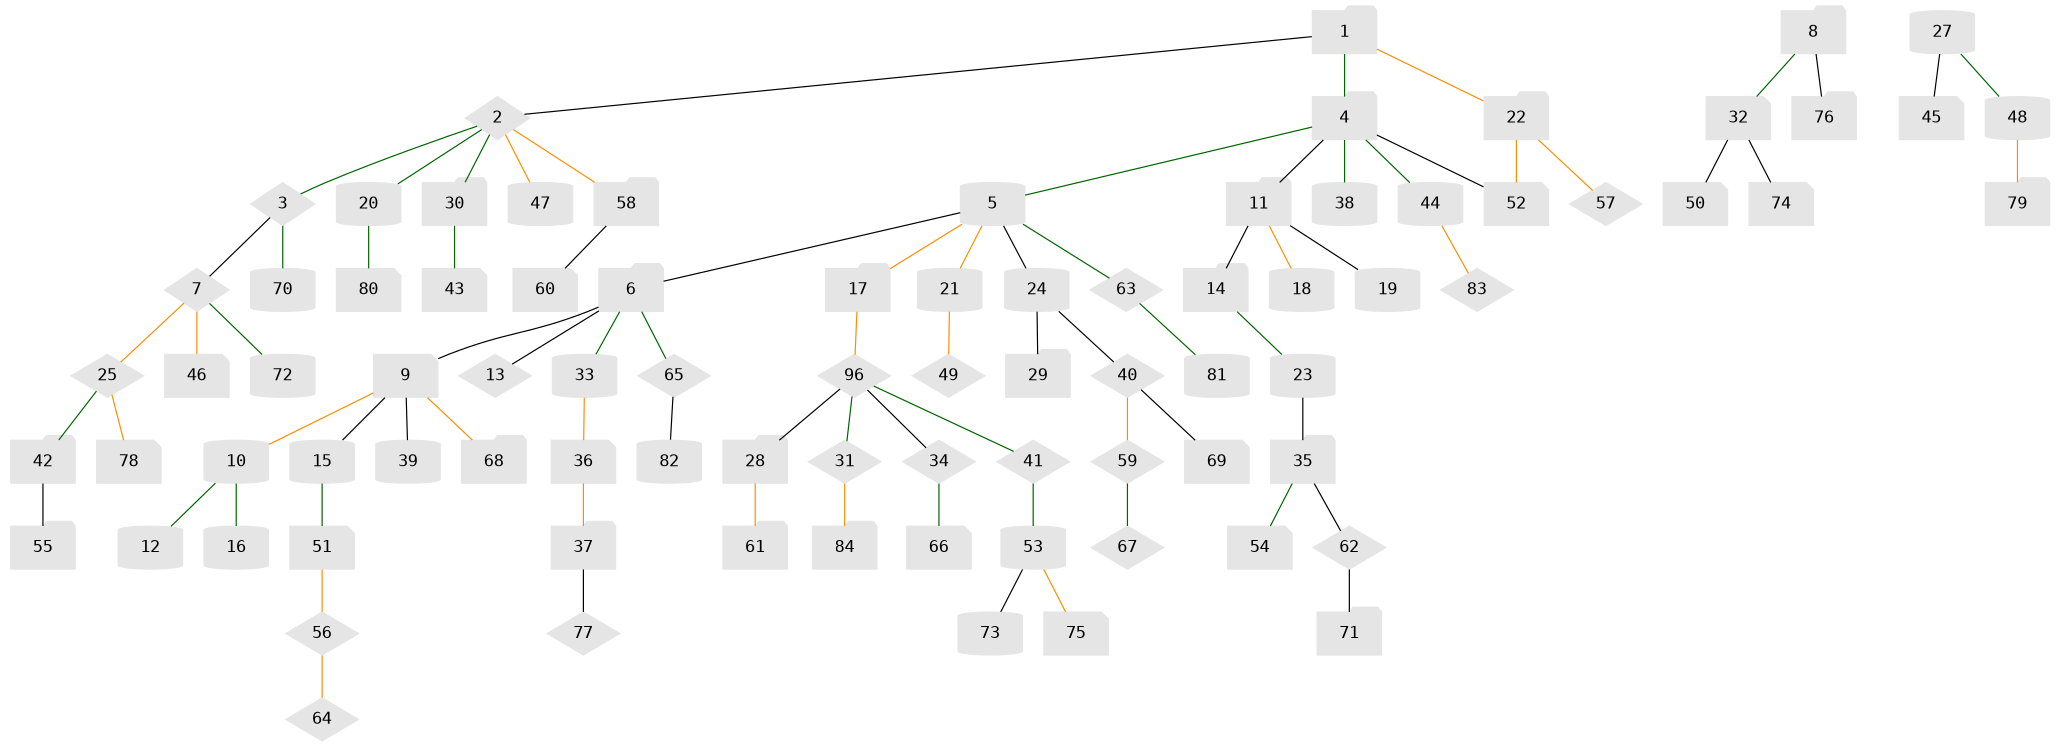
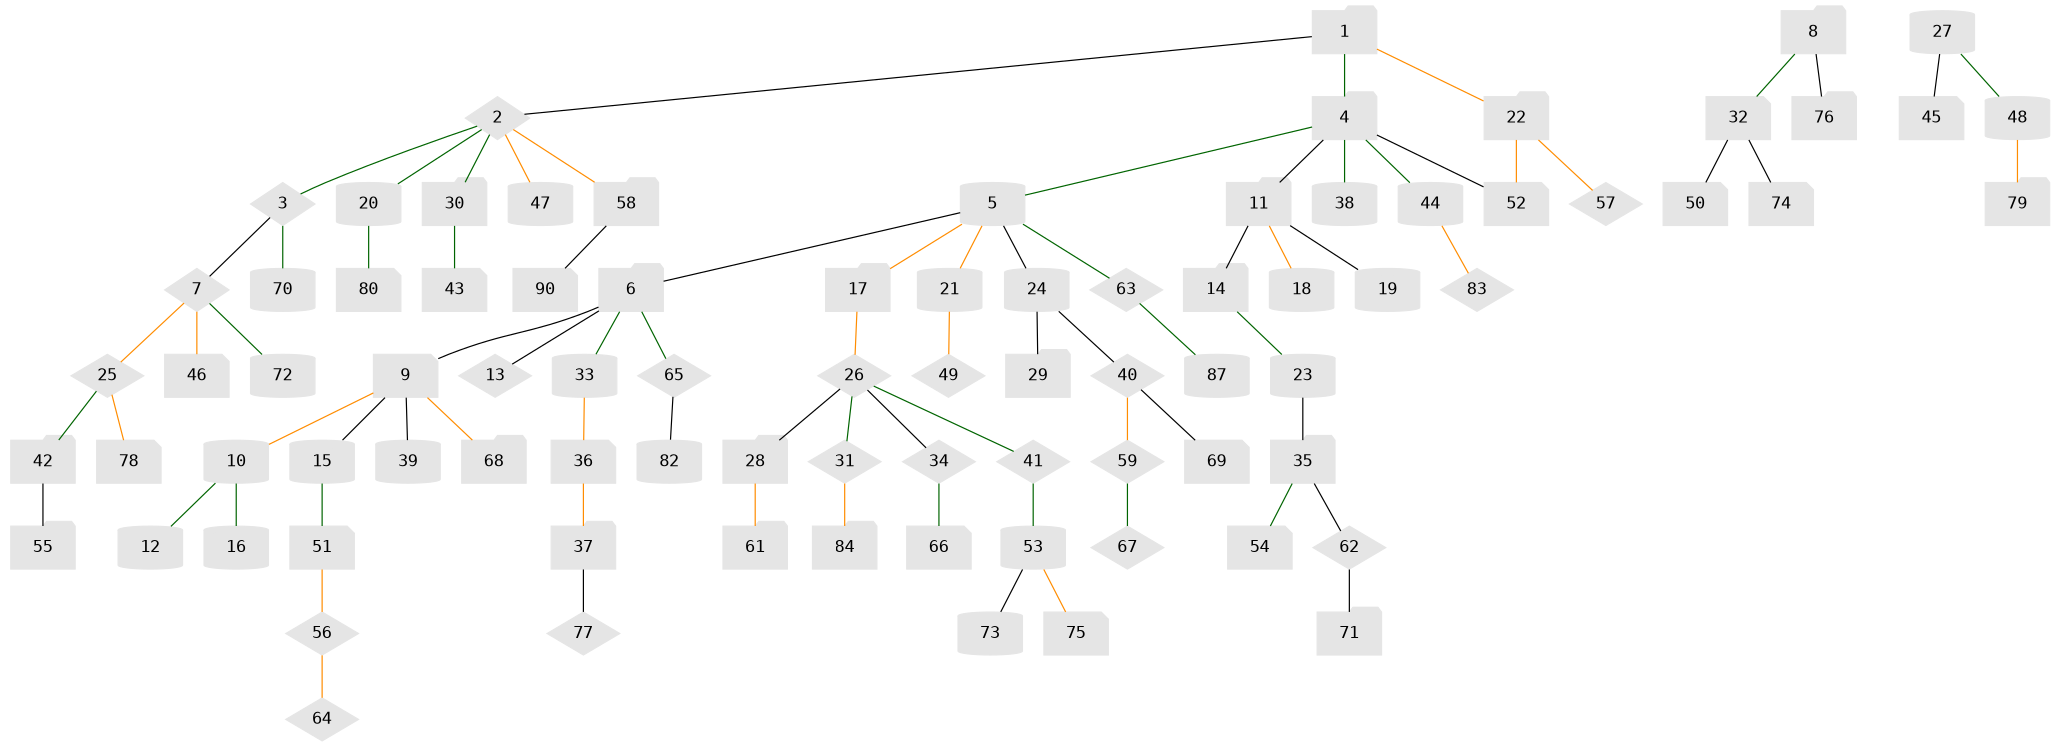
(545, 290) -> (545, 290)
(854, 376) -> (854, 376)
(1217, 376) -> (1217, 376)
